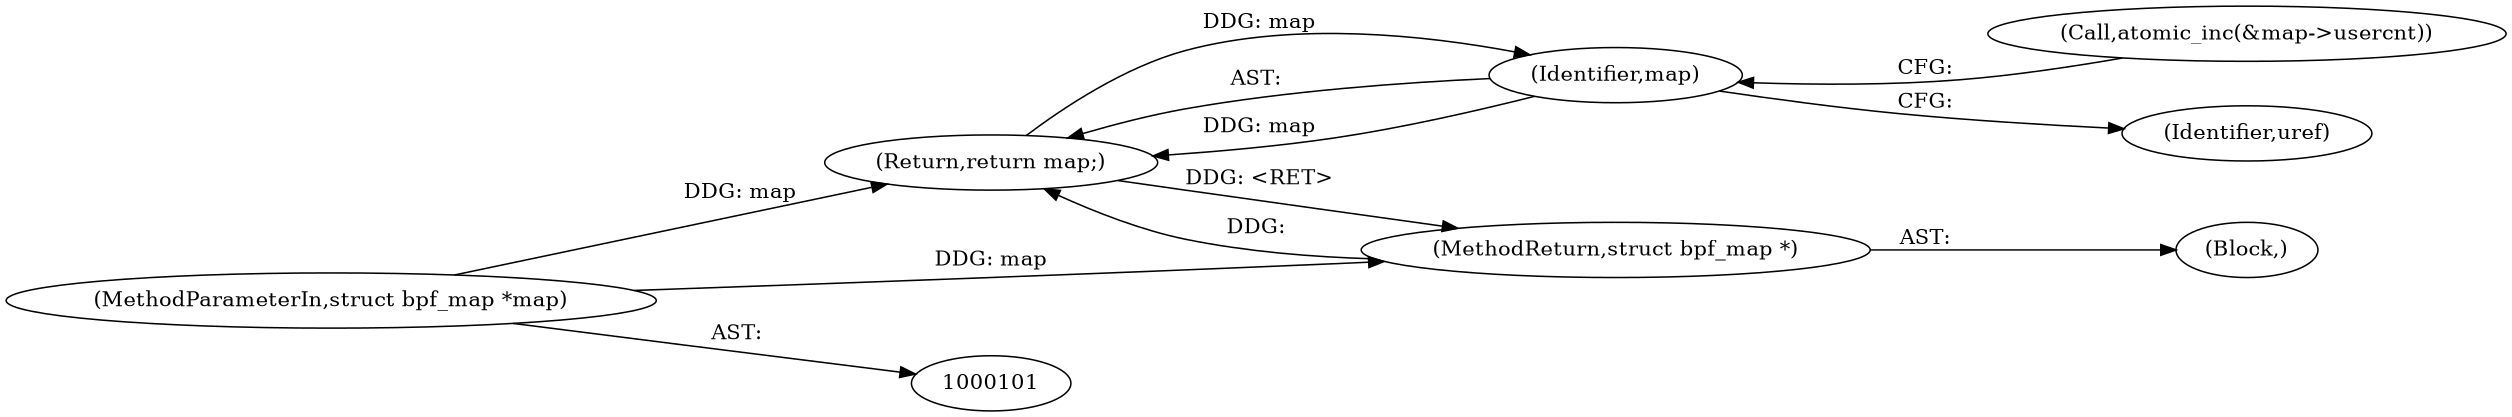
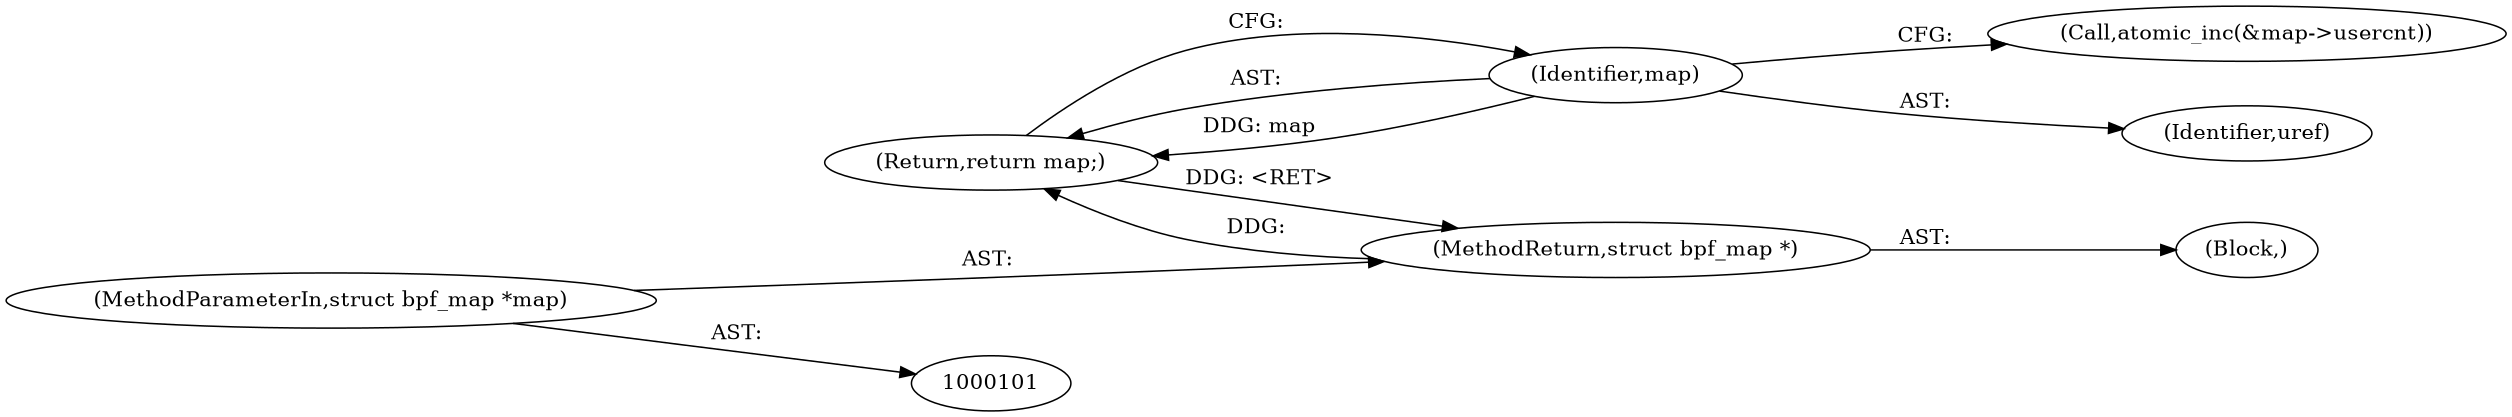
(1260, 22) -> (1260, 22)
(1939, 81) -> (1862, 53)
(1929, 102) -> (1929, 102)
(663, 231) -> none
(991, 260) -> (991, 260)
